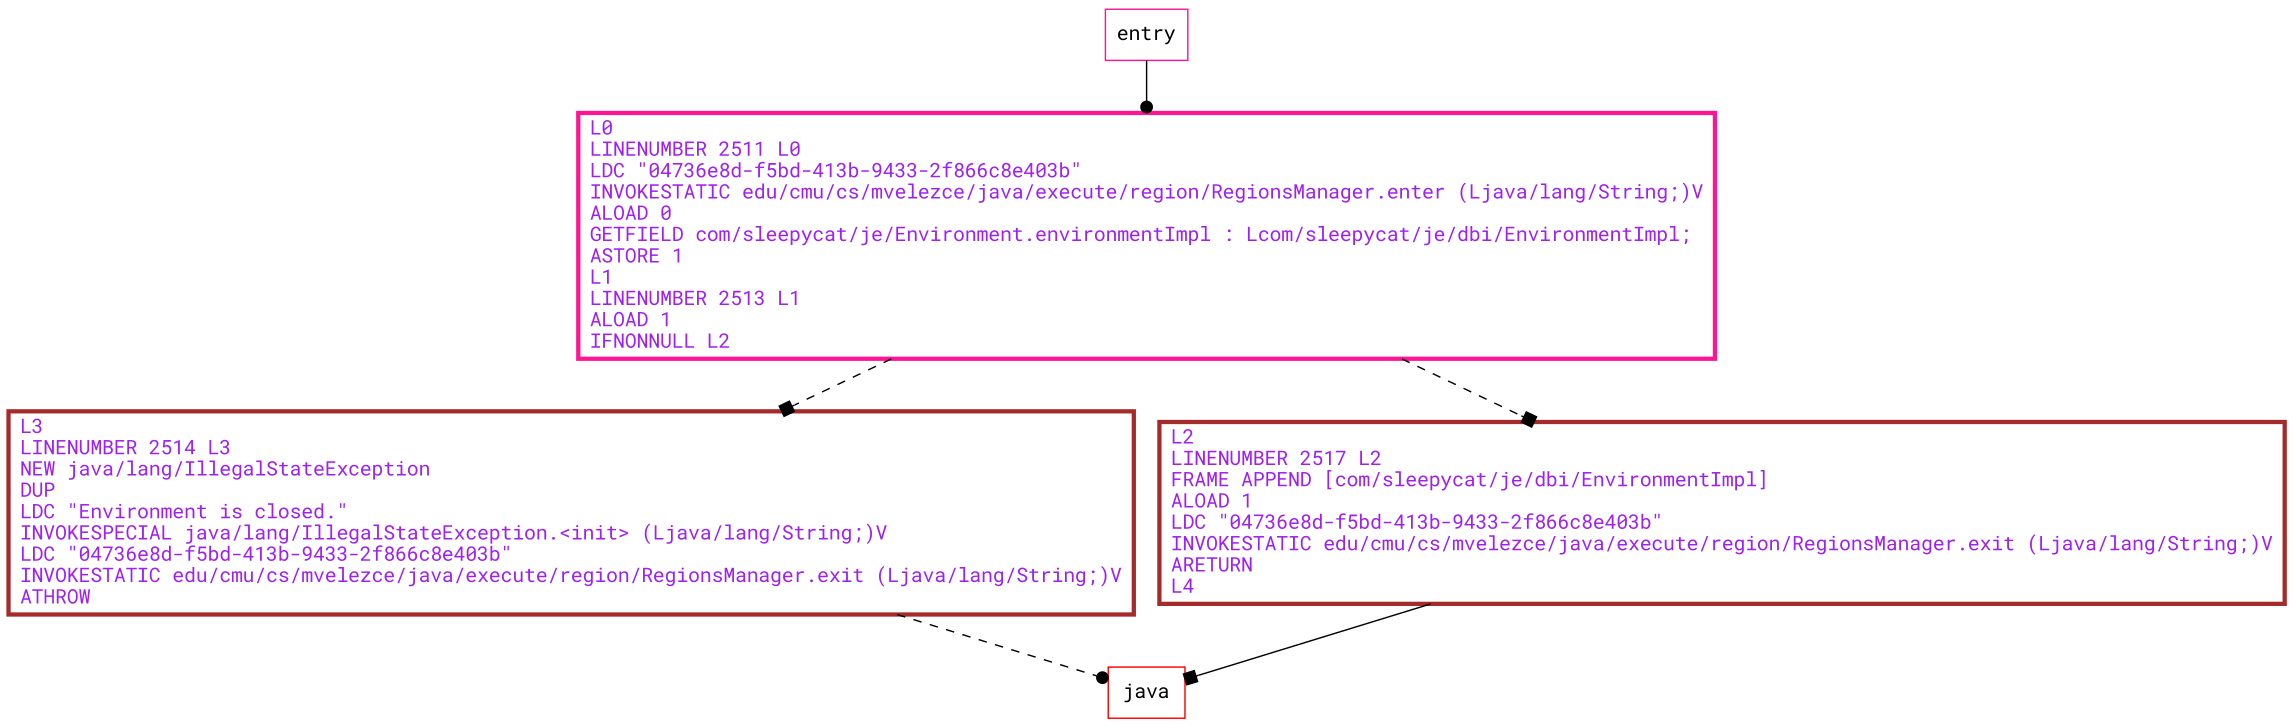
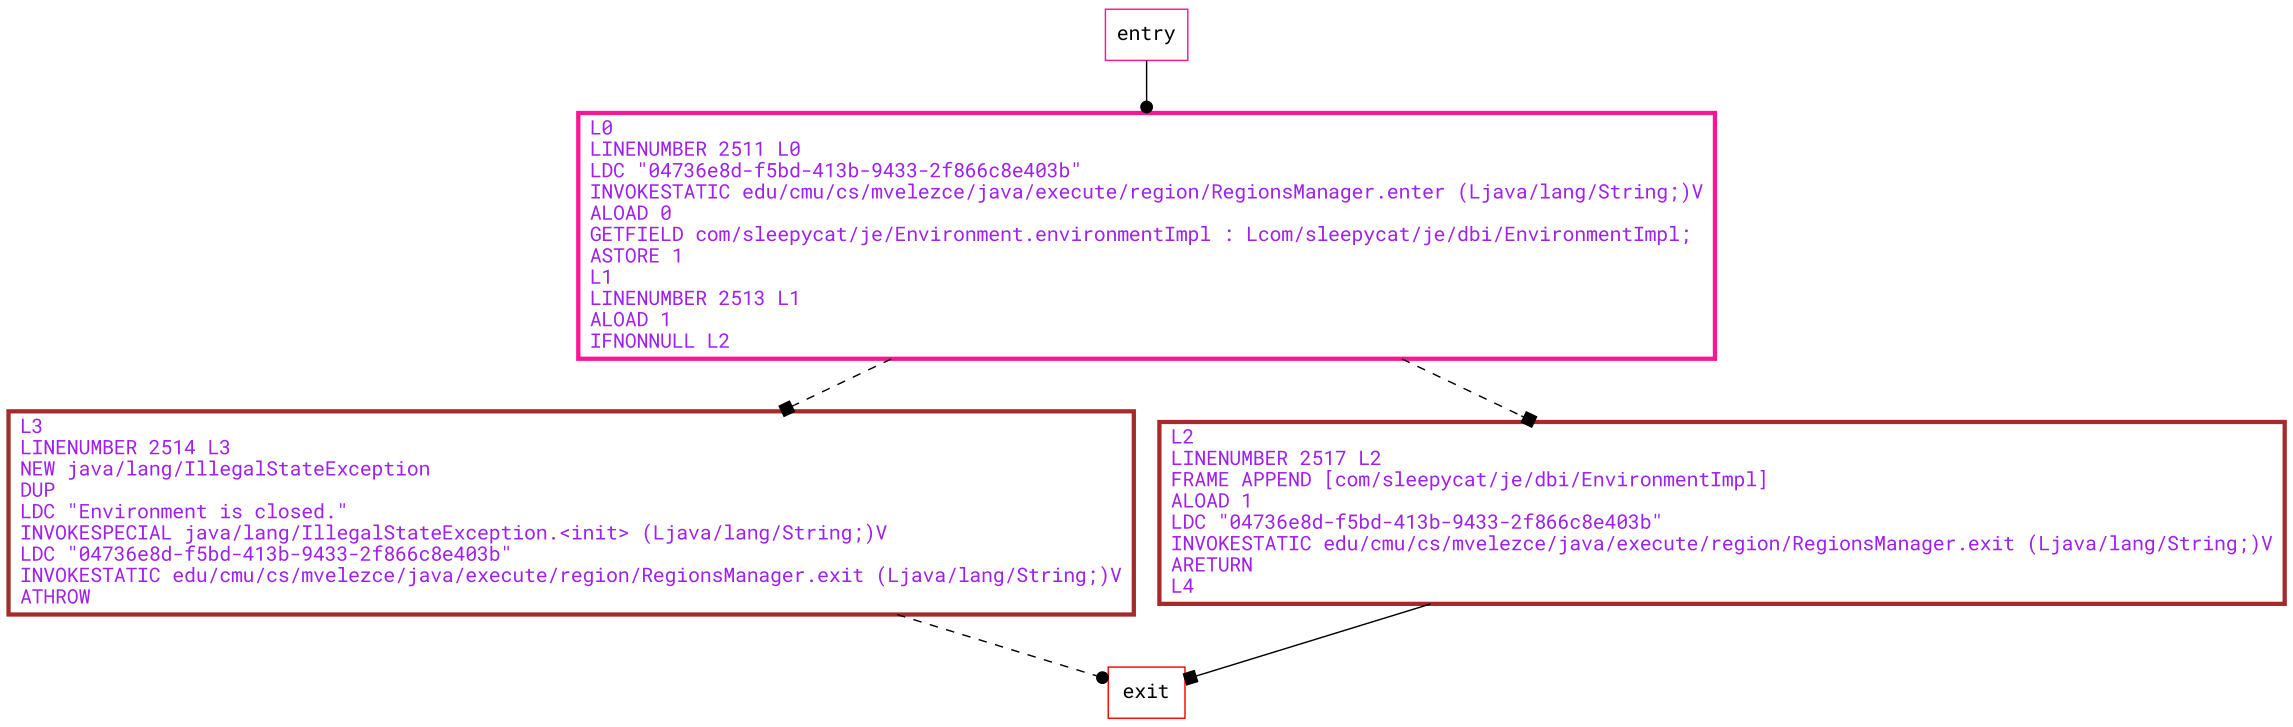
(1147, 693) -> (1147, 693)
